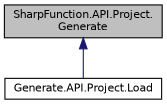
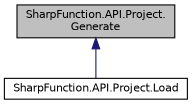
(83, 89) -> (96, 89)
